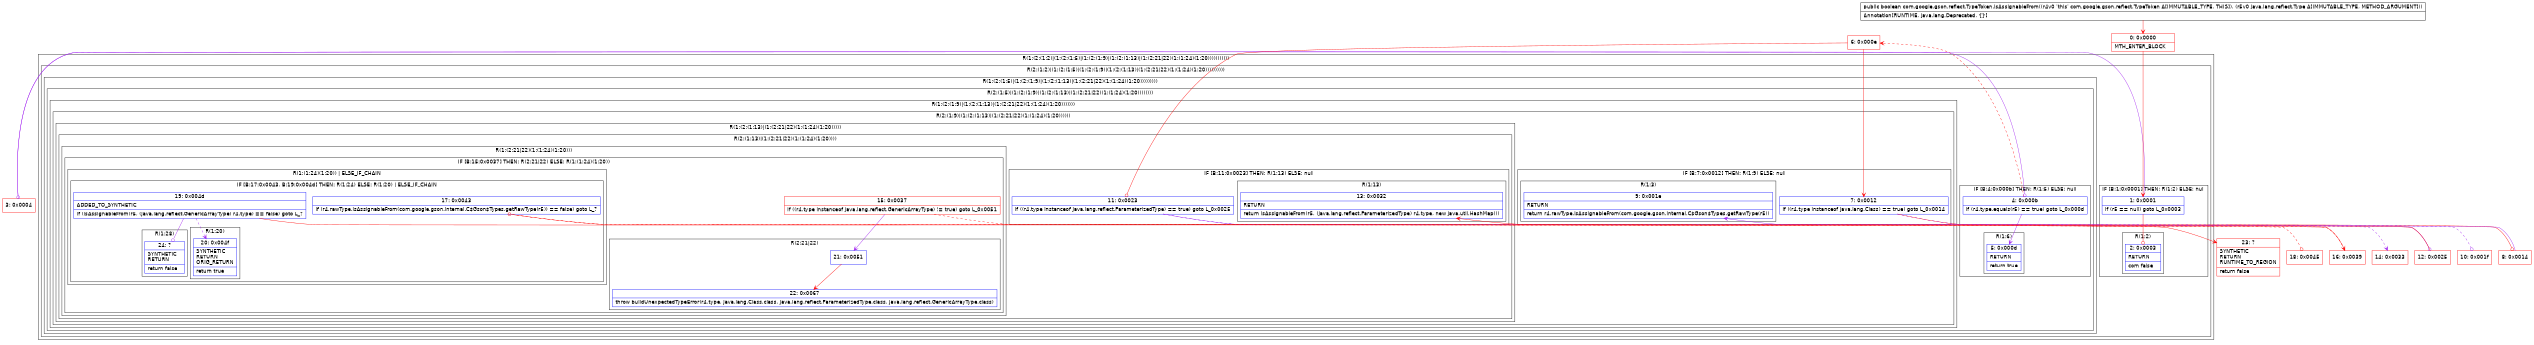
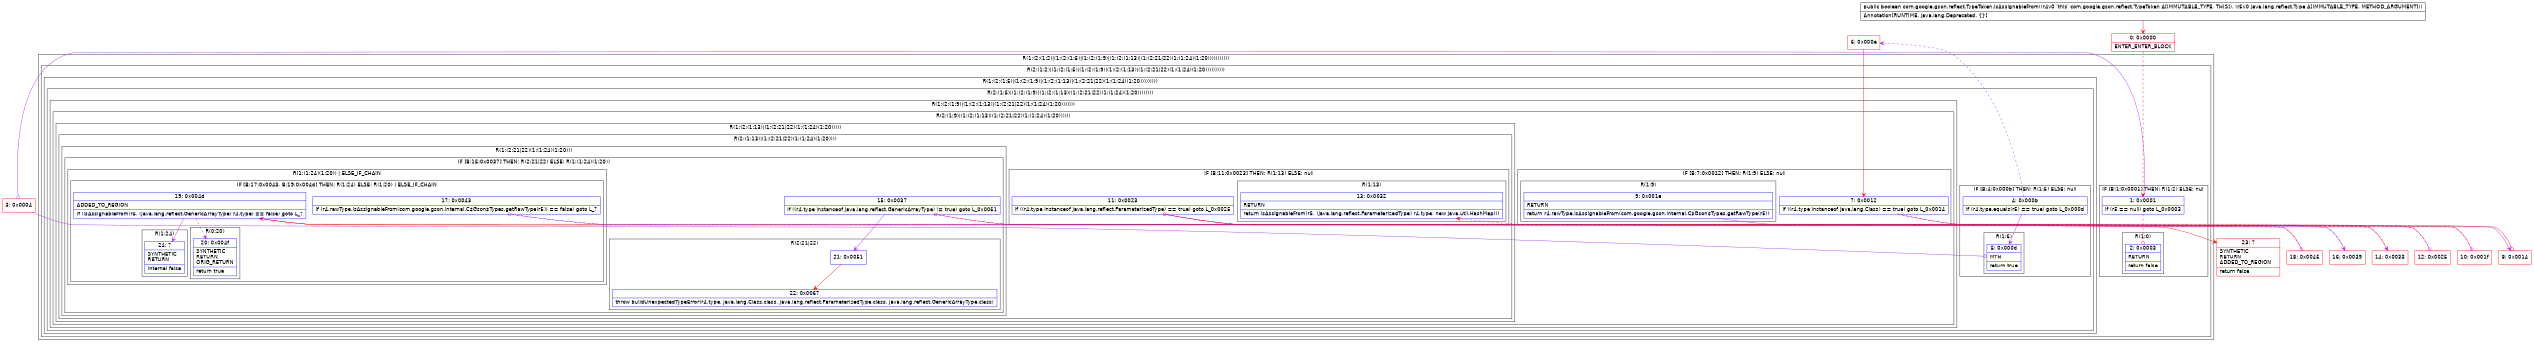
(1451, 47) -> (1825, 225)
(2140, 47) -> (2143, 47)
(1012, 52) -> (958, 227)
(1987, 93) -> (1987, 93)
(2143, 122) -> (2143, 122)
(1648, 185) -> (1648, 185)
(107, 205) -> (103, 205)
(892, 205) -> (892, 205)
none -> (1668, 224)
none -> (1288, 225)
(1409, 225) -> (1409, 225)
(1434, 225) -> (1434, 225)
(1643, 225) -> (1643, 225)
(1951, 225) -> (1951, 225)
(2128, 225) -> (2118, 225)
(179, 227) -> (177, 232)
(2143, 230) -> (2143, 230)
(215, 232) -> (215, 232)
(165, 234) -> (165, 234)
(2143, 237) -> (2143, 237)
(2001, 257) -> (1996, 257)
(2248, 263) -> (2246, 263)
(2141, 266) -> (2143, 266)
(163, 269) -> (165, 269)
